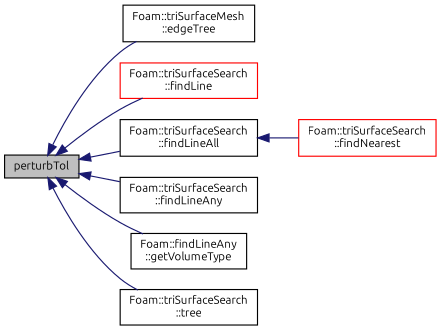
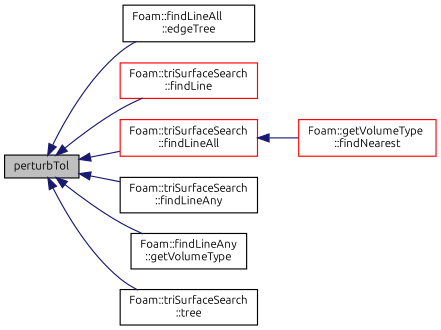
(189, 23) -> (189, 23)
(189, 138) -> (189, 138)
(367, 138) -> (367, 138)
